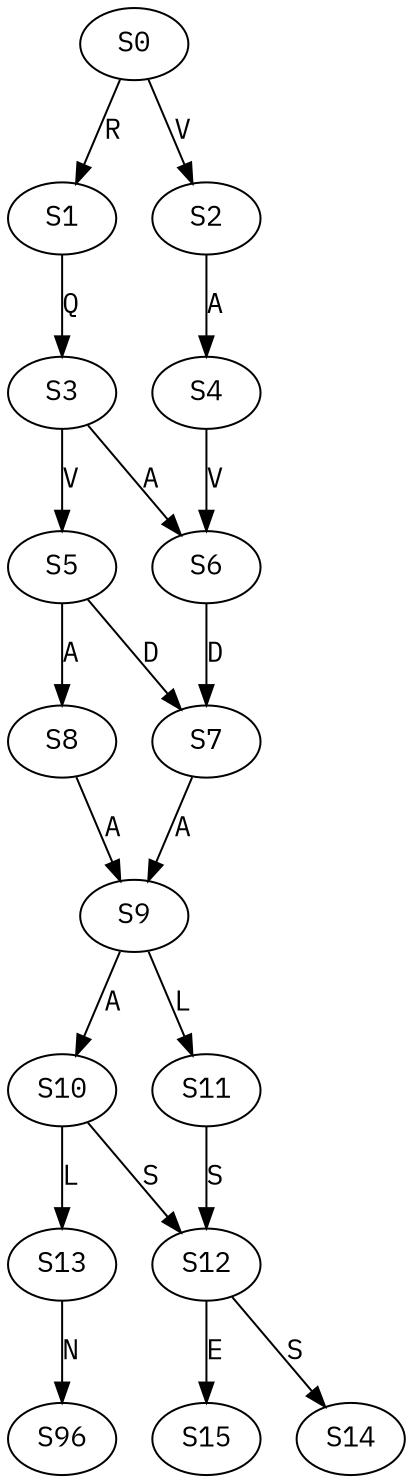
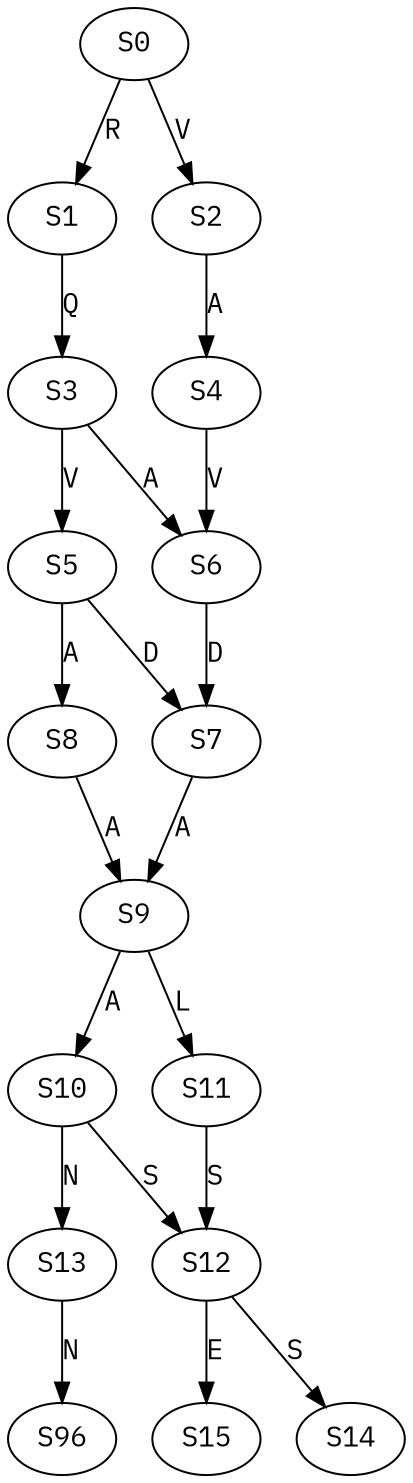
(71, 1177) -> (71, 1177)
